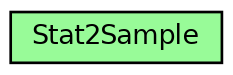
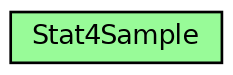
(116, 37) -> (116, 37)
